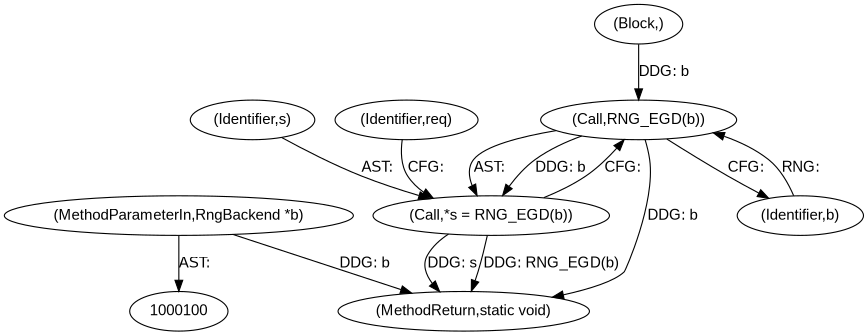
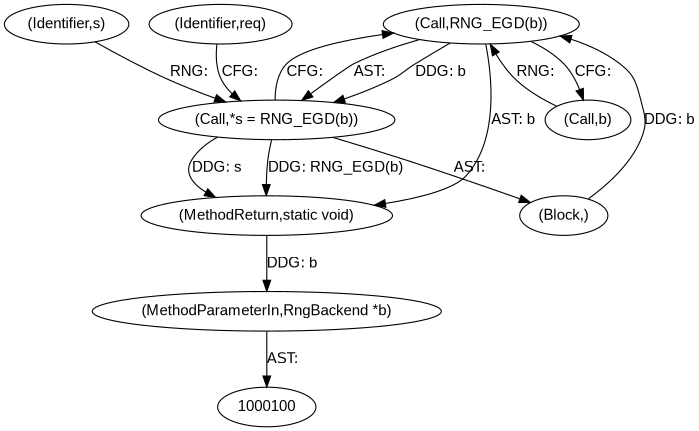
none -> (427, 167)
(380, 168) -> (191, 72)
(673, 216) -> (513, 120)
(800, 216) -> (588, 120)
(317, 262) -> (267, 258)
